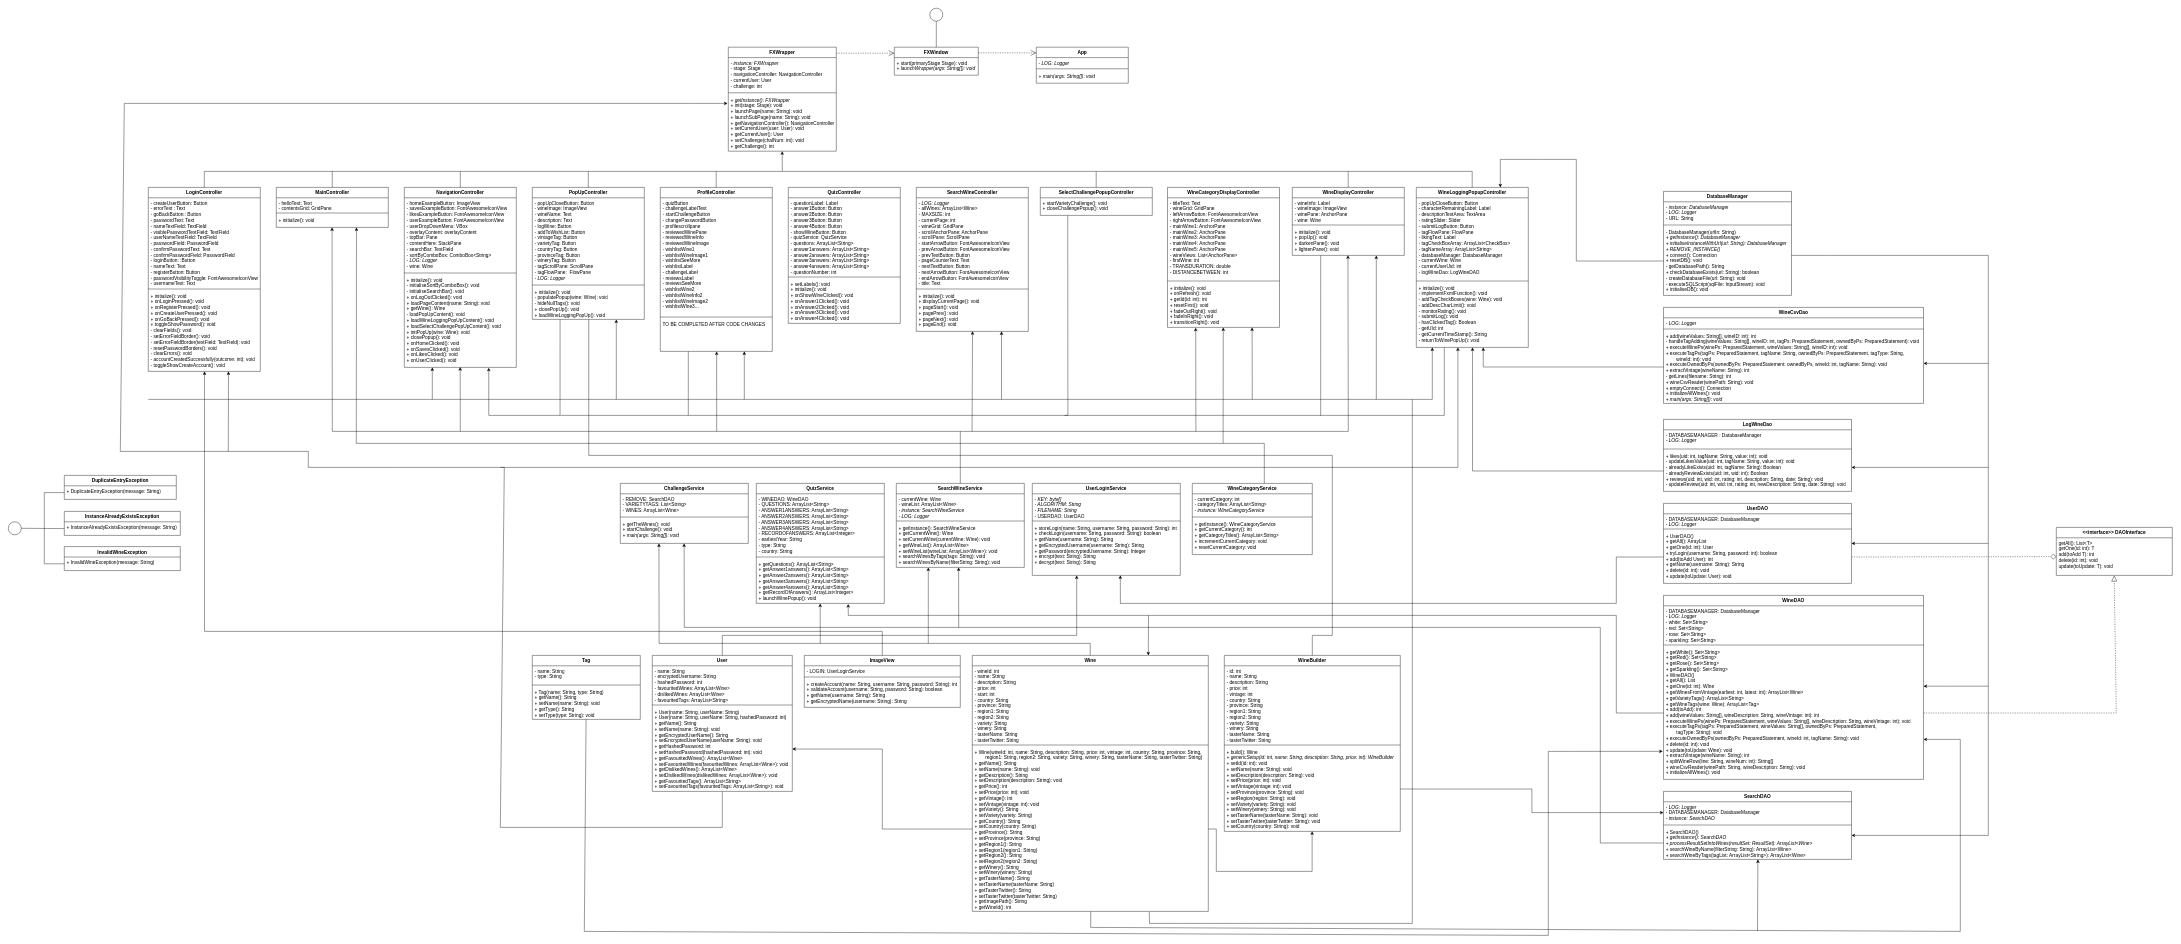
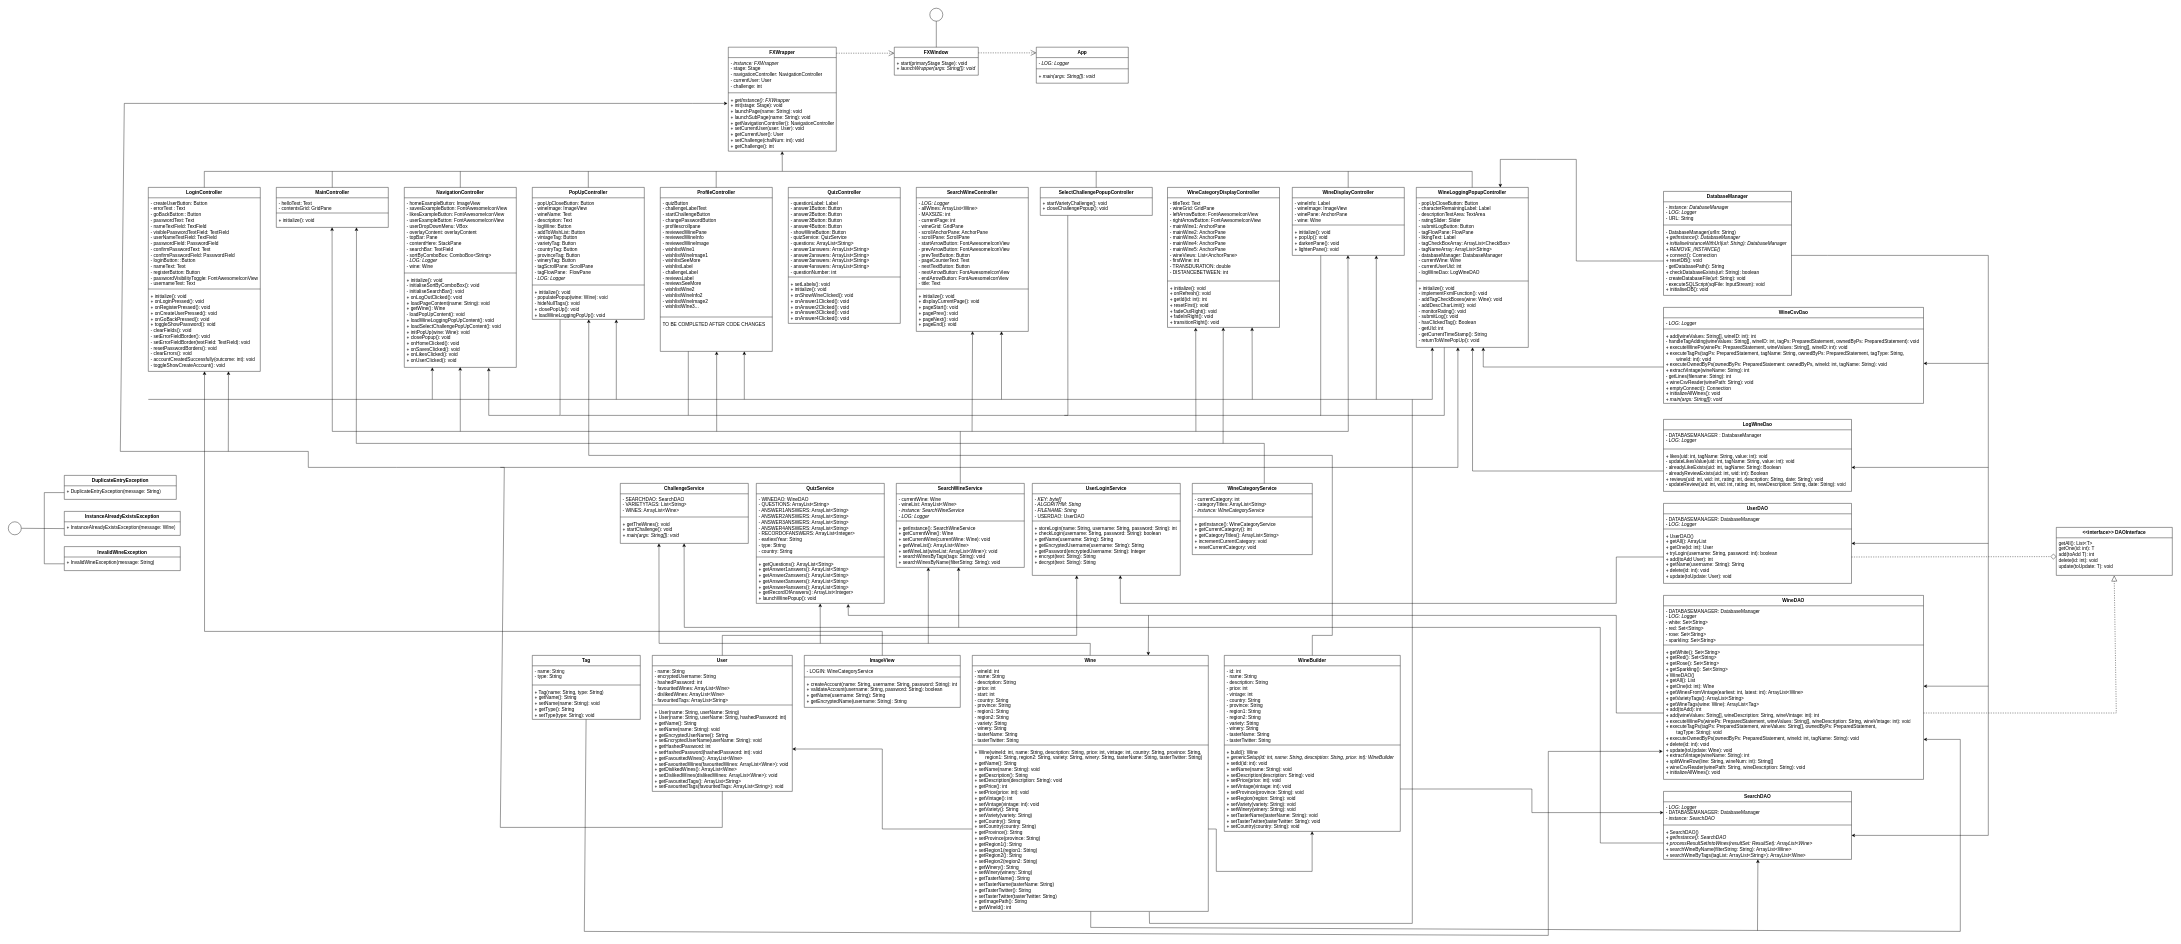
(589, 323) -> (589, 323)
(656, 505) -> (656, 505)
(123, 530) -> (123, 530)
(837, 671) -> (841, 671)
